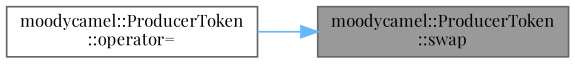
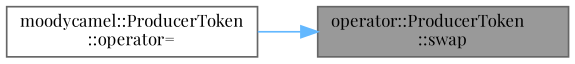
(443, 32) -> (443, 32)
